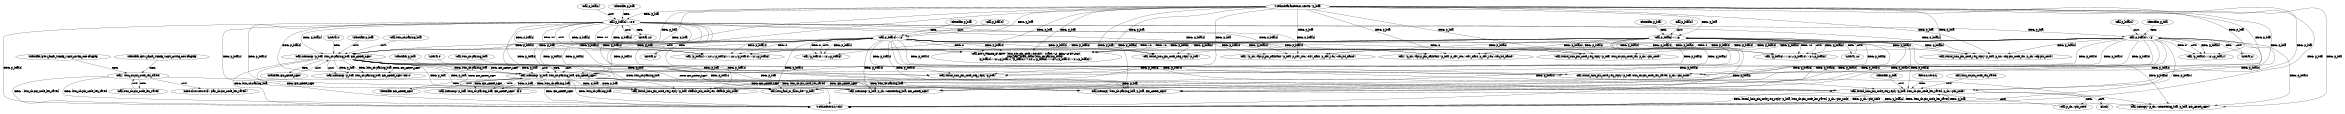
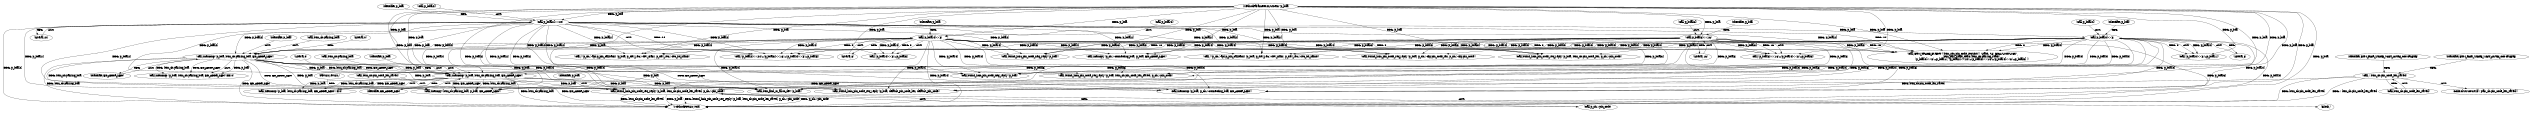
(1657, 94) -> (865, 26)
